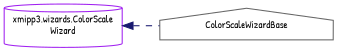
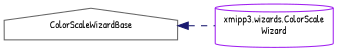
(146, 26) -> (202, 26)
